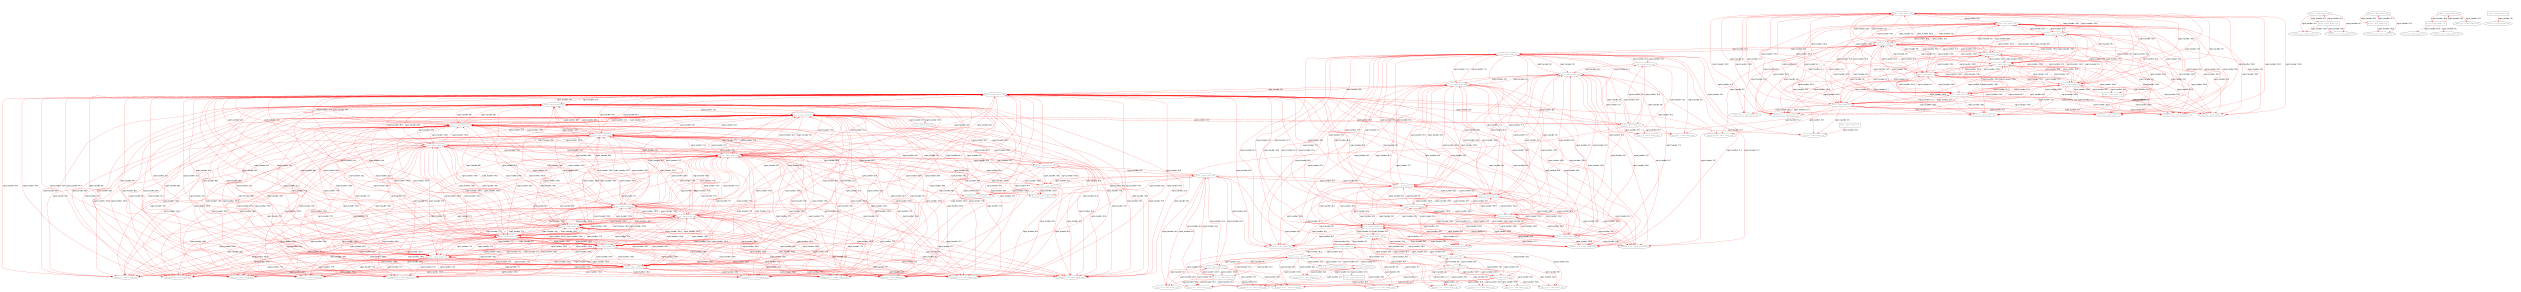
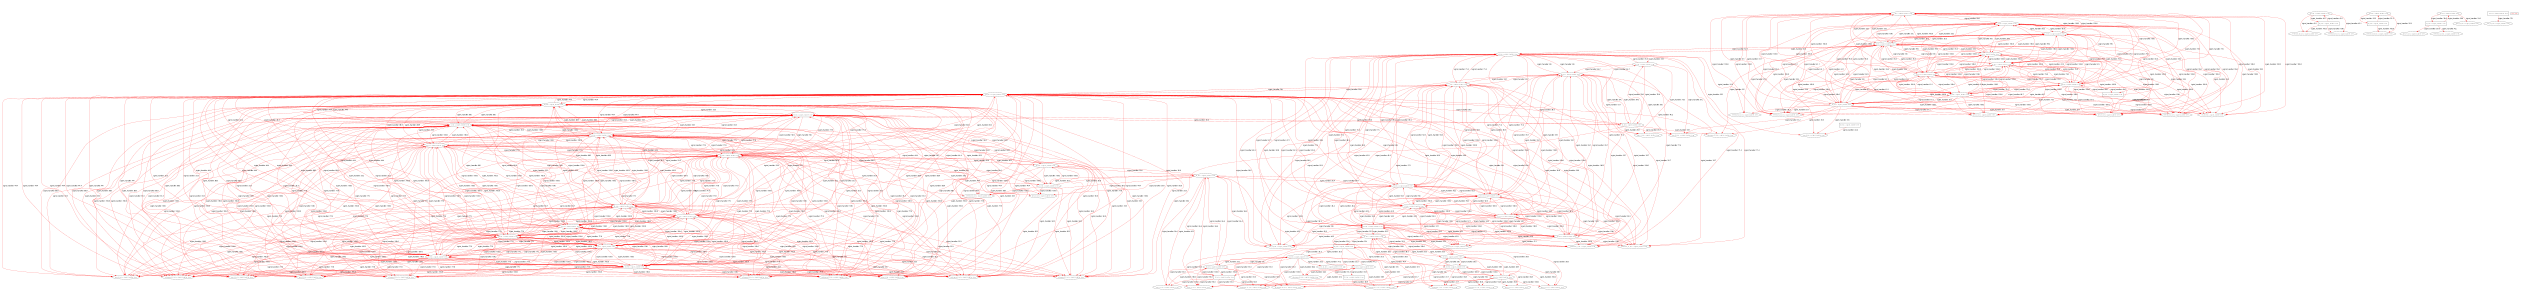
none -> (2514, 14)
(924, 125) -> none
(1721, 131) -> (1673, 131)
none -> (1410, 201)
